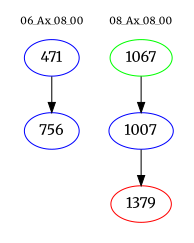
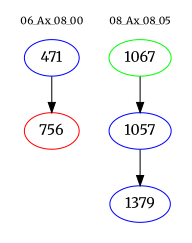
(141, 22) -> (140, 22)
(52, 131) -> (52, 131)
(141, 131) -> (140, 131)
(141, 204) -> (140, 204)
